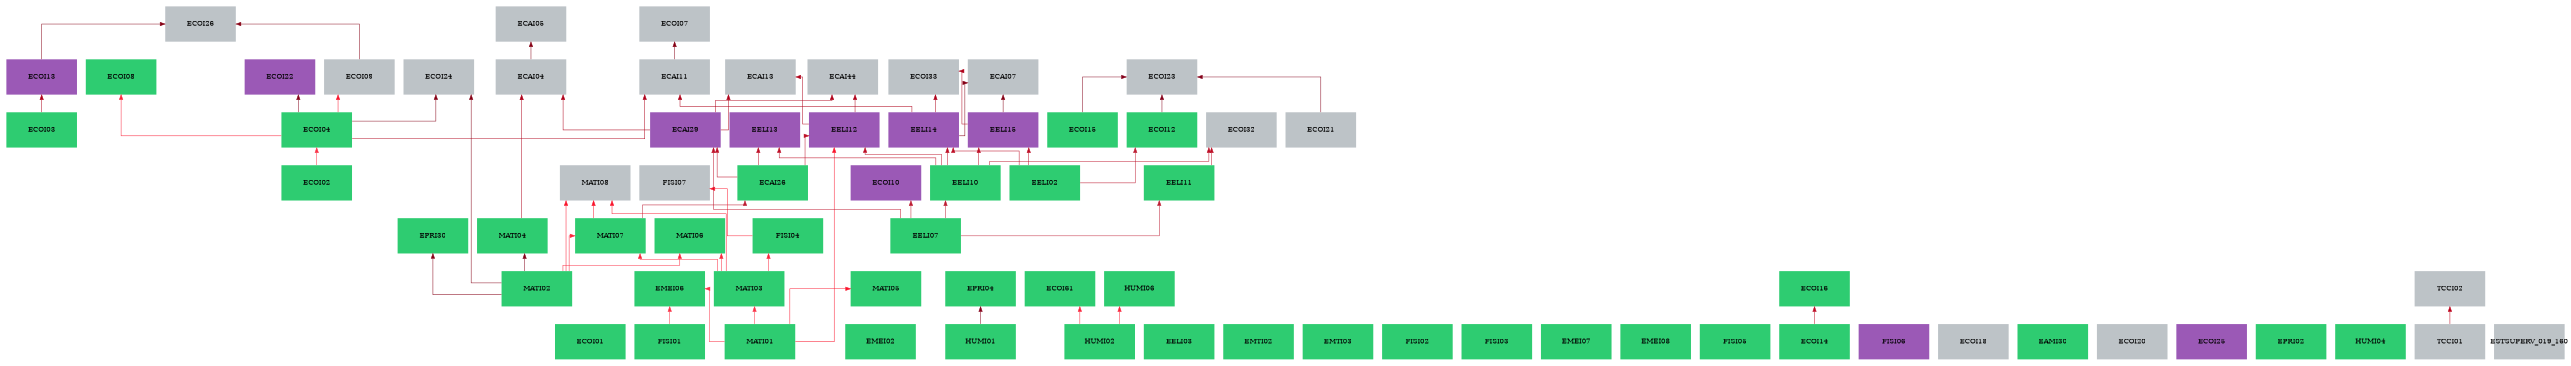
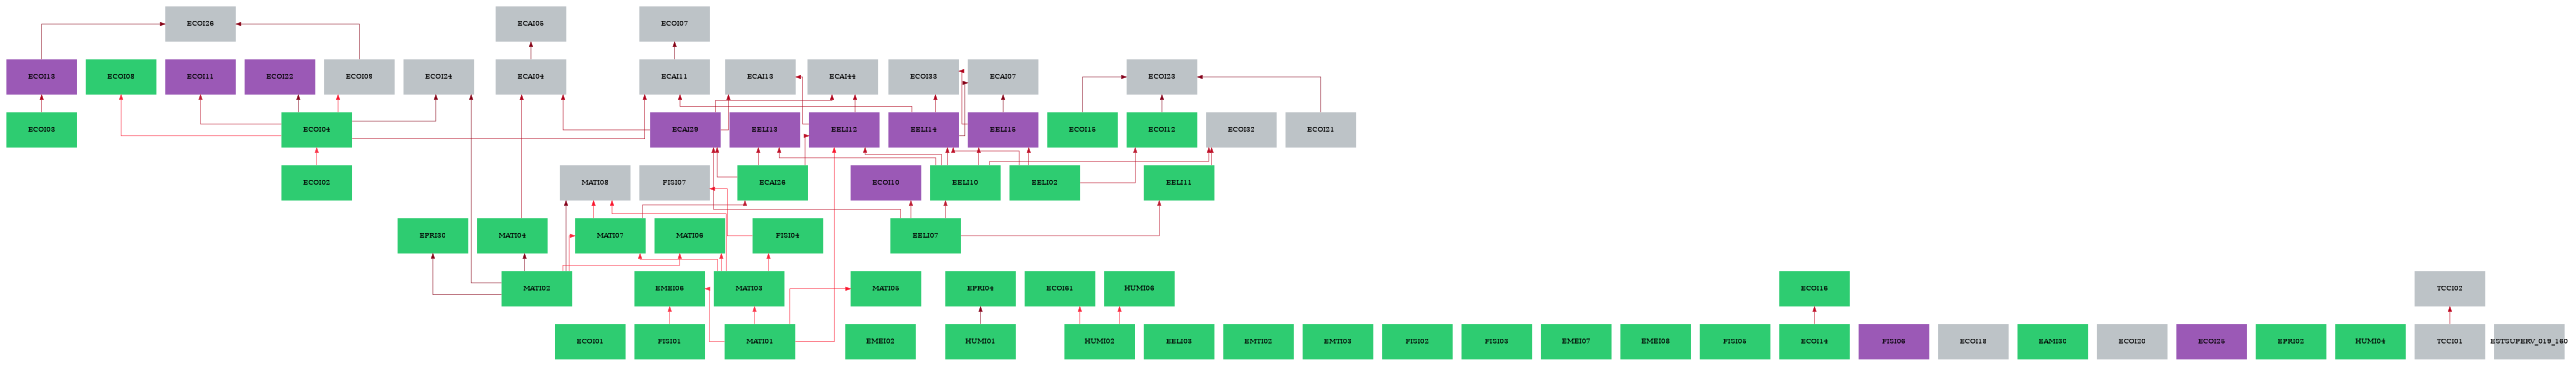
none -> (201, 77)
(566, 238) -> (566, 238)
